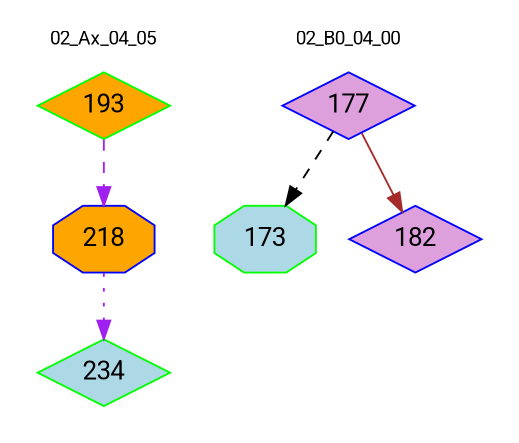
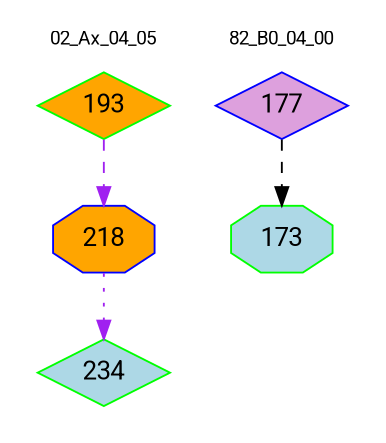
(349, 40) -> (282, 40)
(415, 239) -> none
